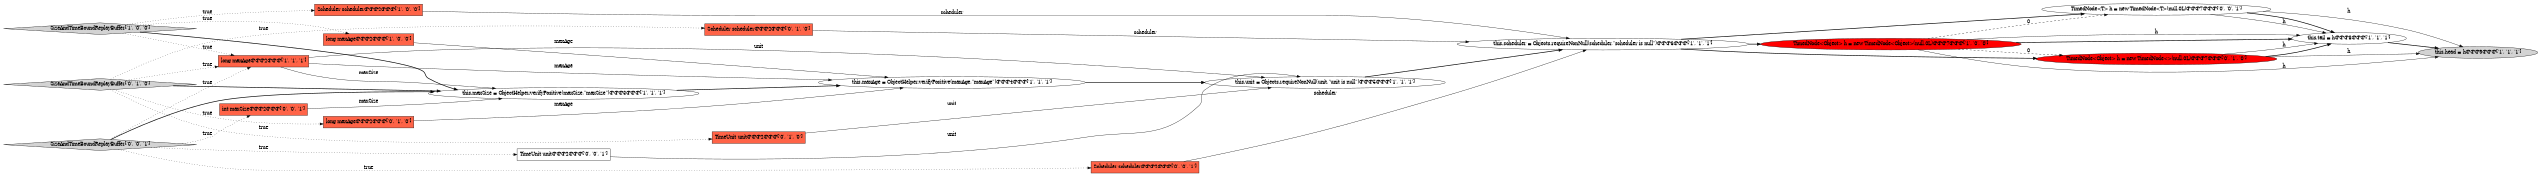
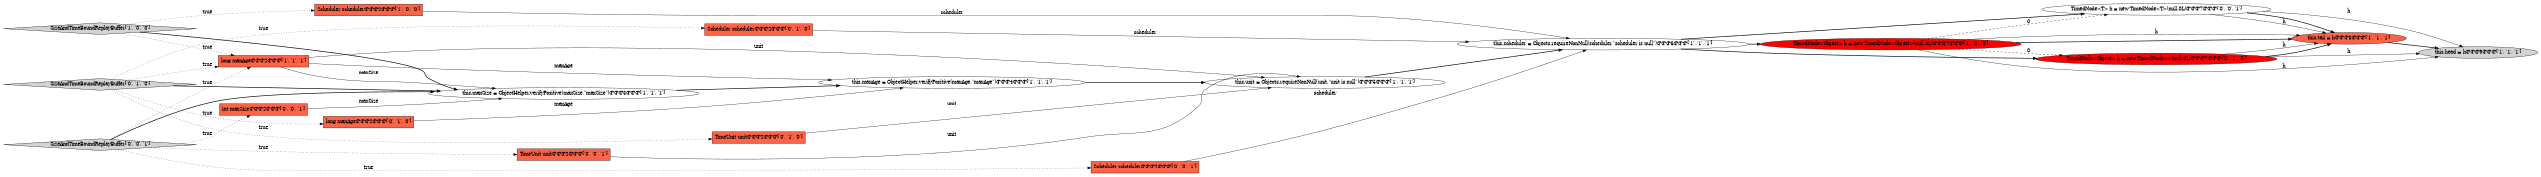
(2349, 38) -> (2349, 38)
(369, 40) -> none
(564, 155) -> (564, 155)
